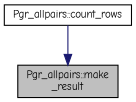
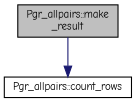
(68, 40) -> (68, 52)
